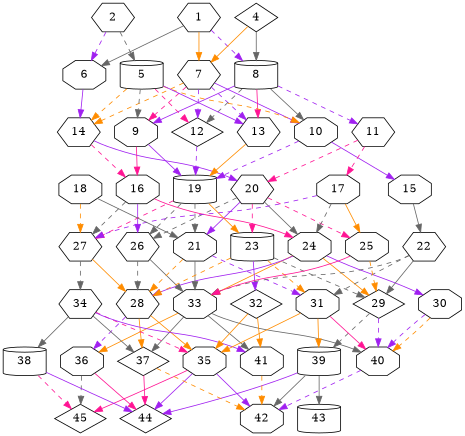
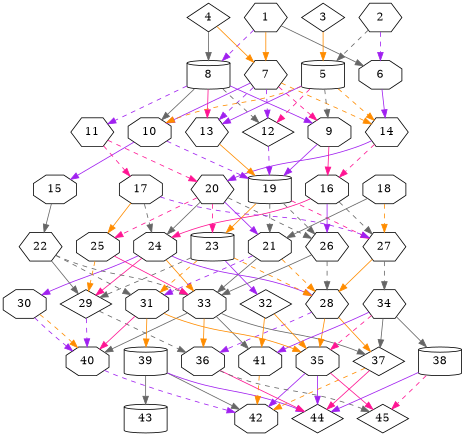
none -> (323, 18)
(347, 277) -> (126, 271)
(355, 327) -> (139, 330)
